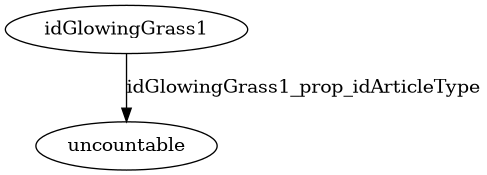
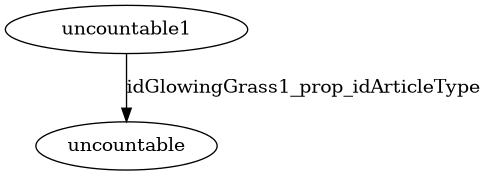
(127, 29) -> (127, 29)
